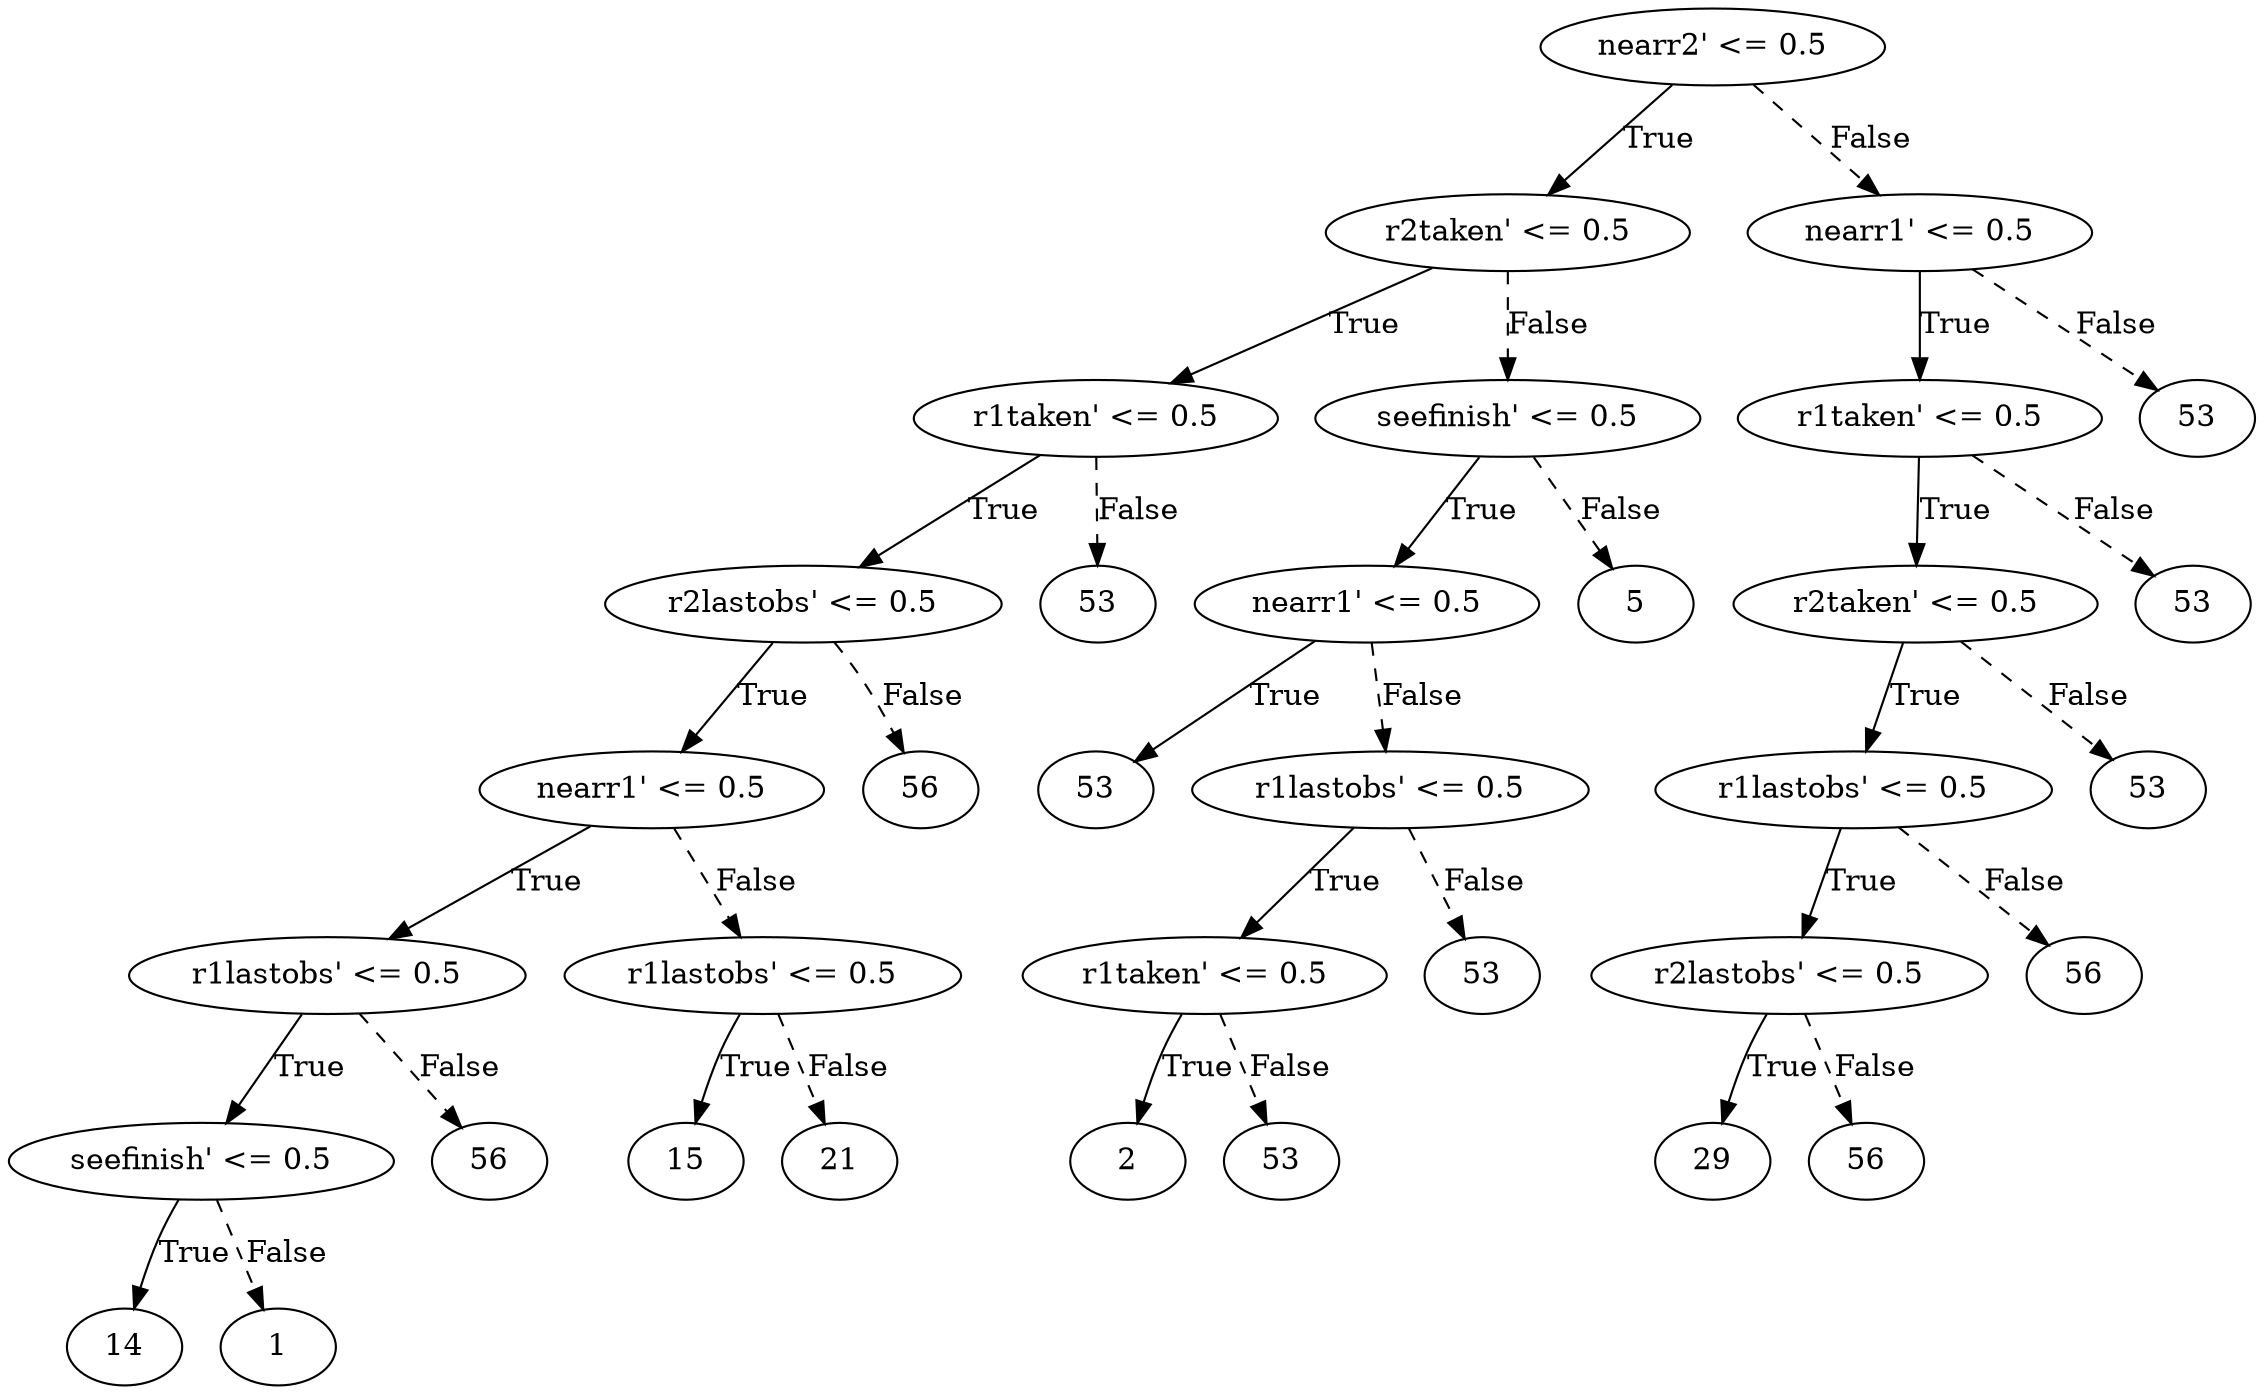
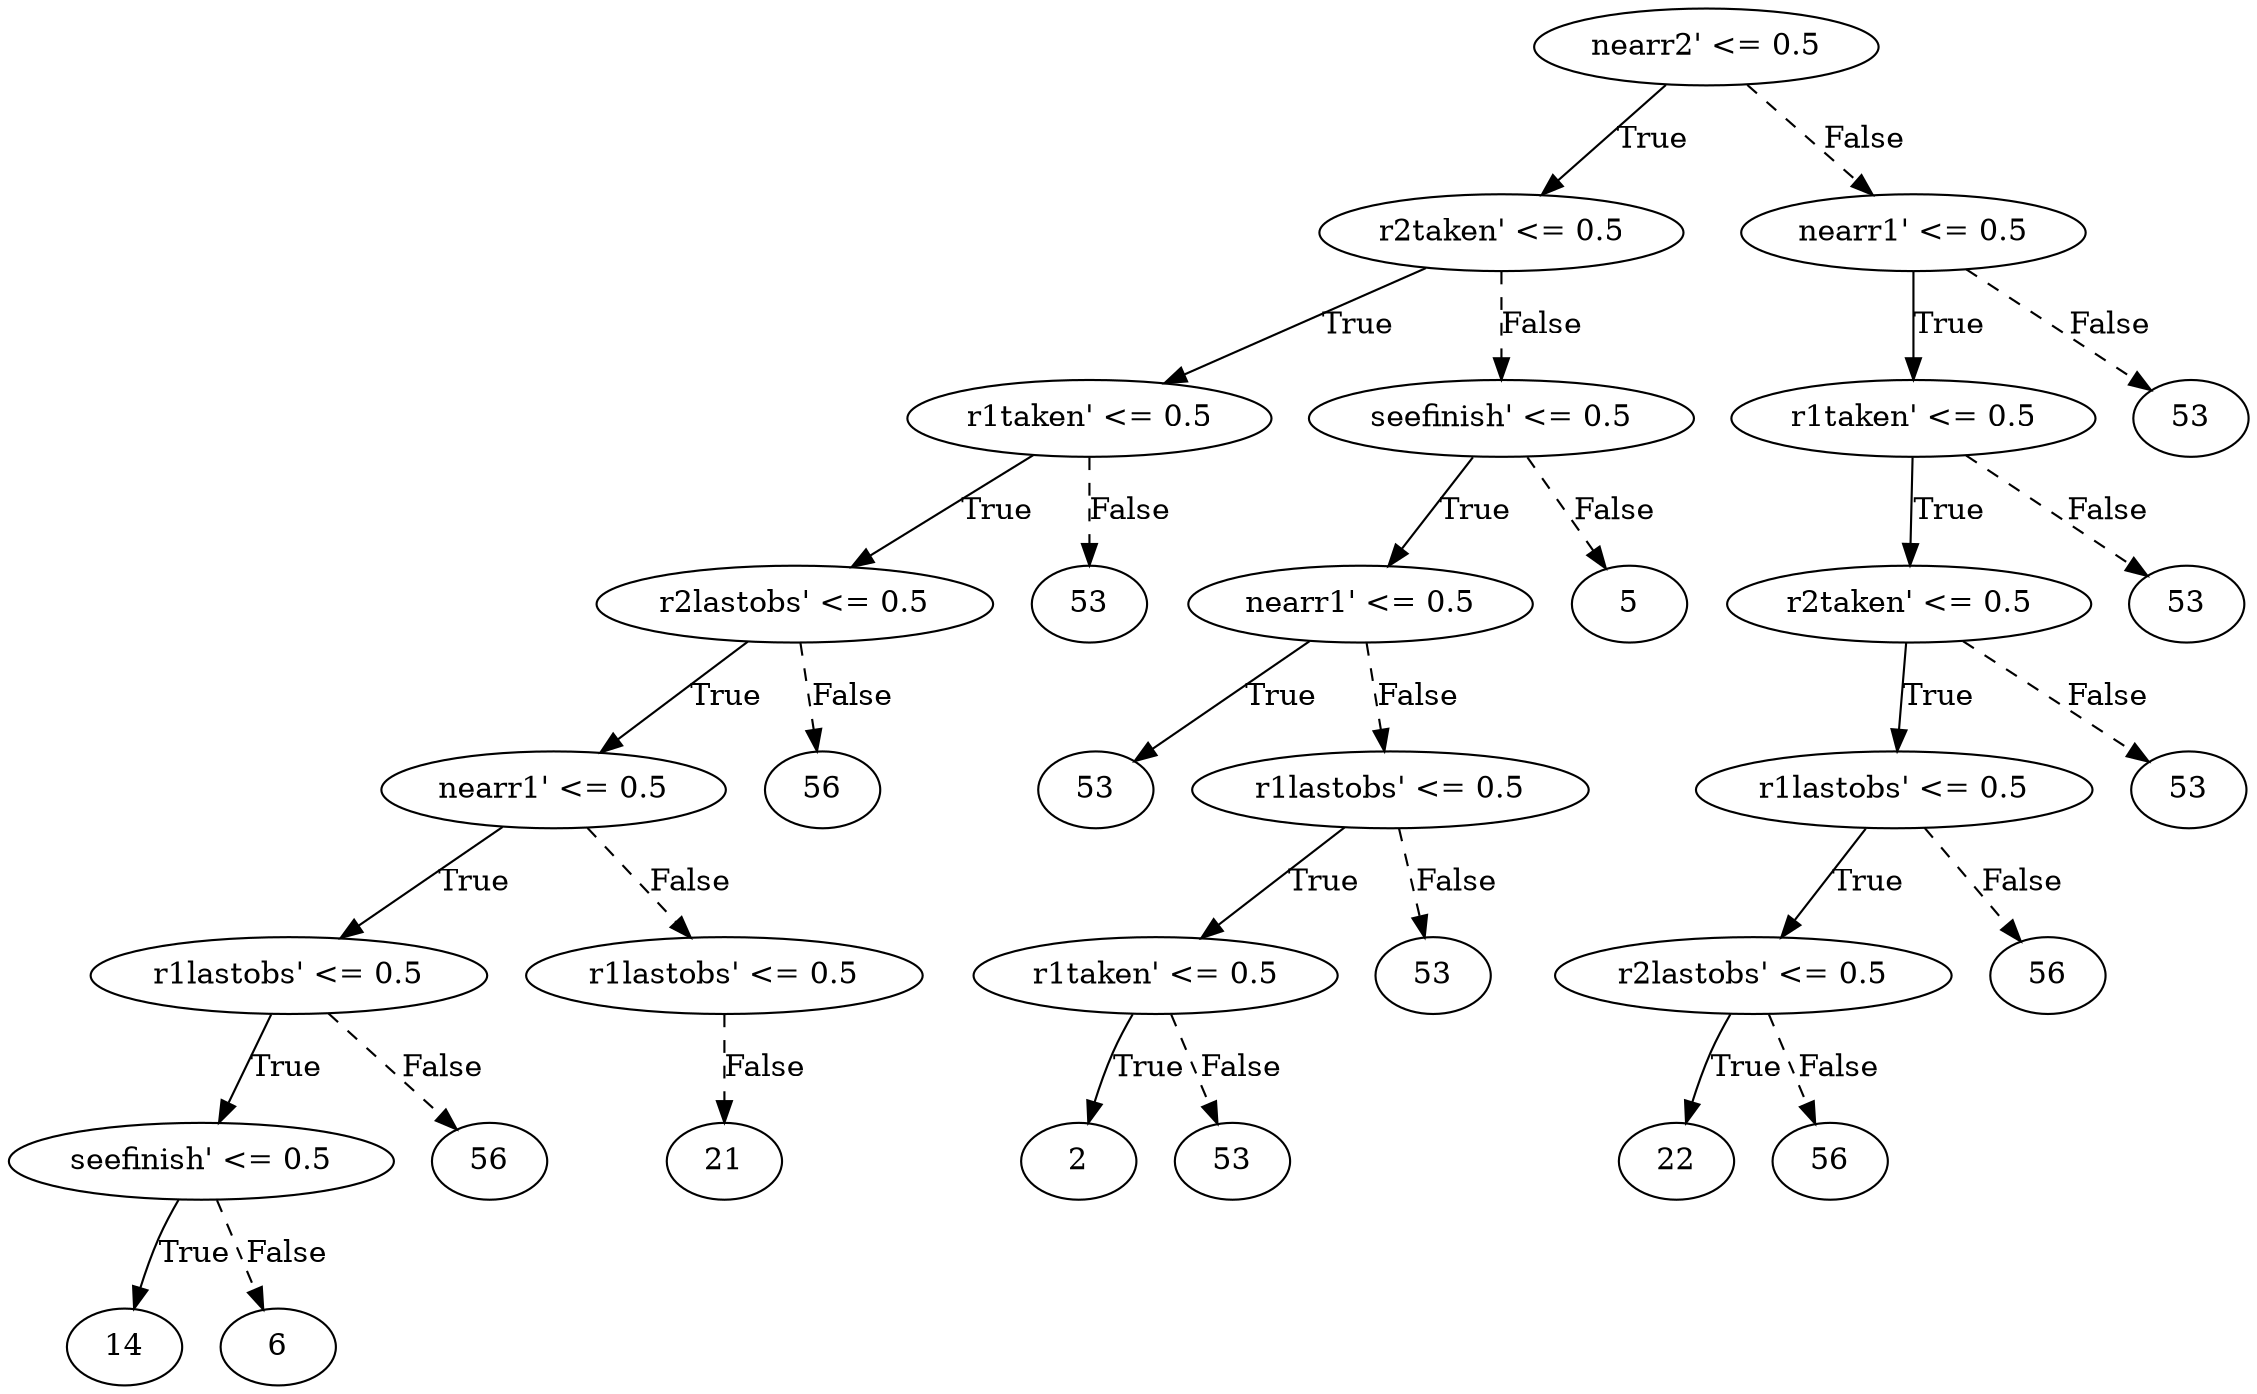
(686, 1161) -> none
(1713, 1161) -> (1676, 1161)
(278, 1347) -> (278, 1347)
